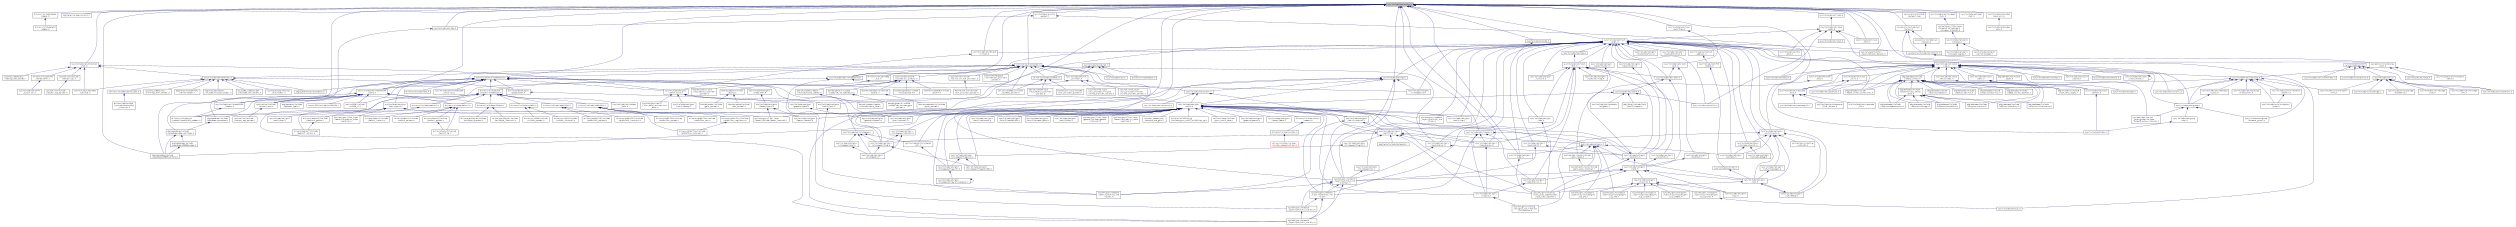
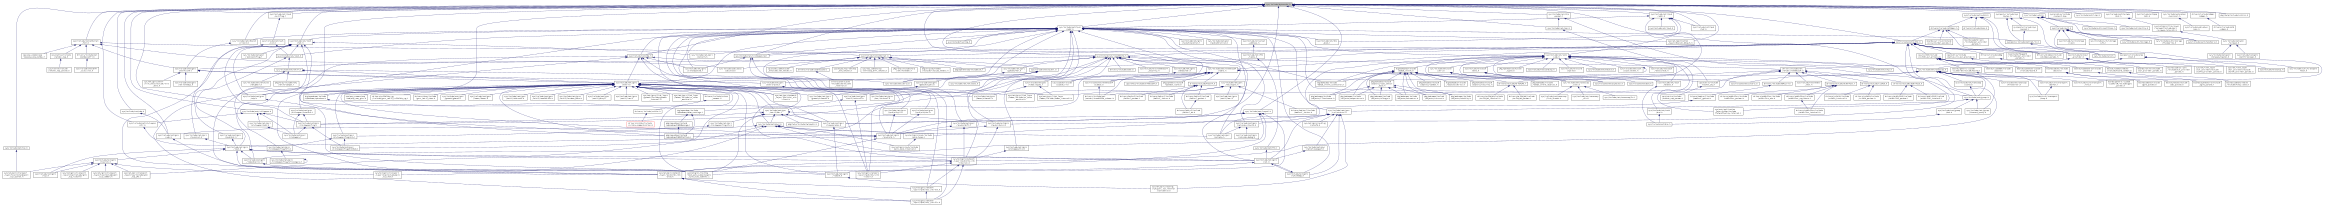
none -> (1661, 6)
(1831, 22) -> (1552, 9)
(1480, 51) -> (842, 39)
(1574, 59) -> (775, 7)
(1039, 73) -> (1925, 36)
(2069, 92) -> none
(472, 99) -> none
(1859, 206) -> (16, 162)
